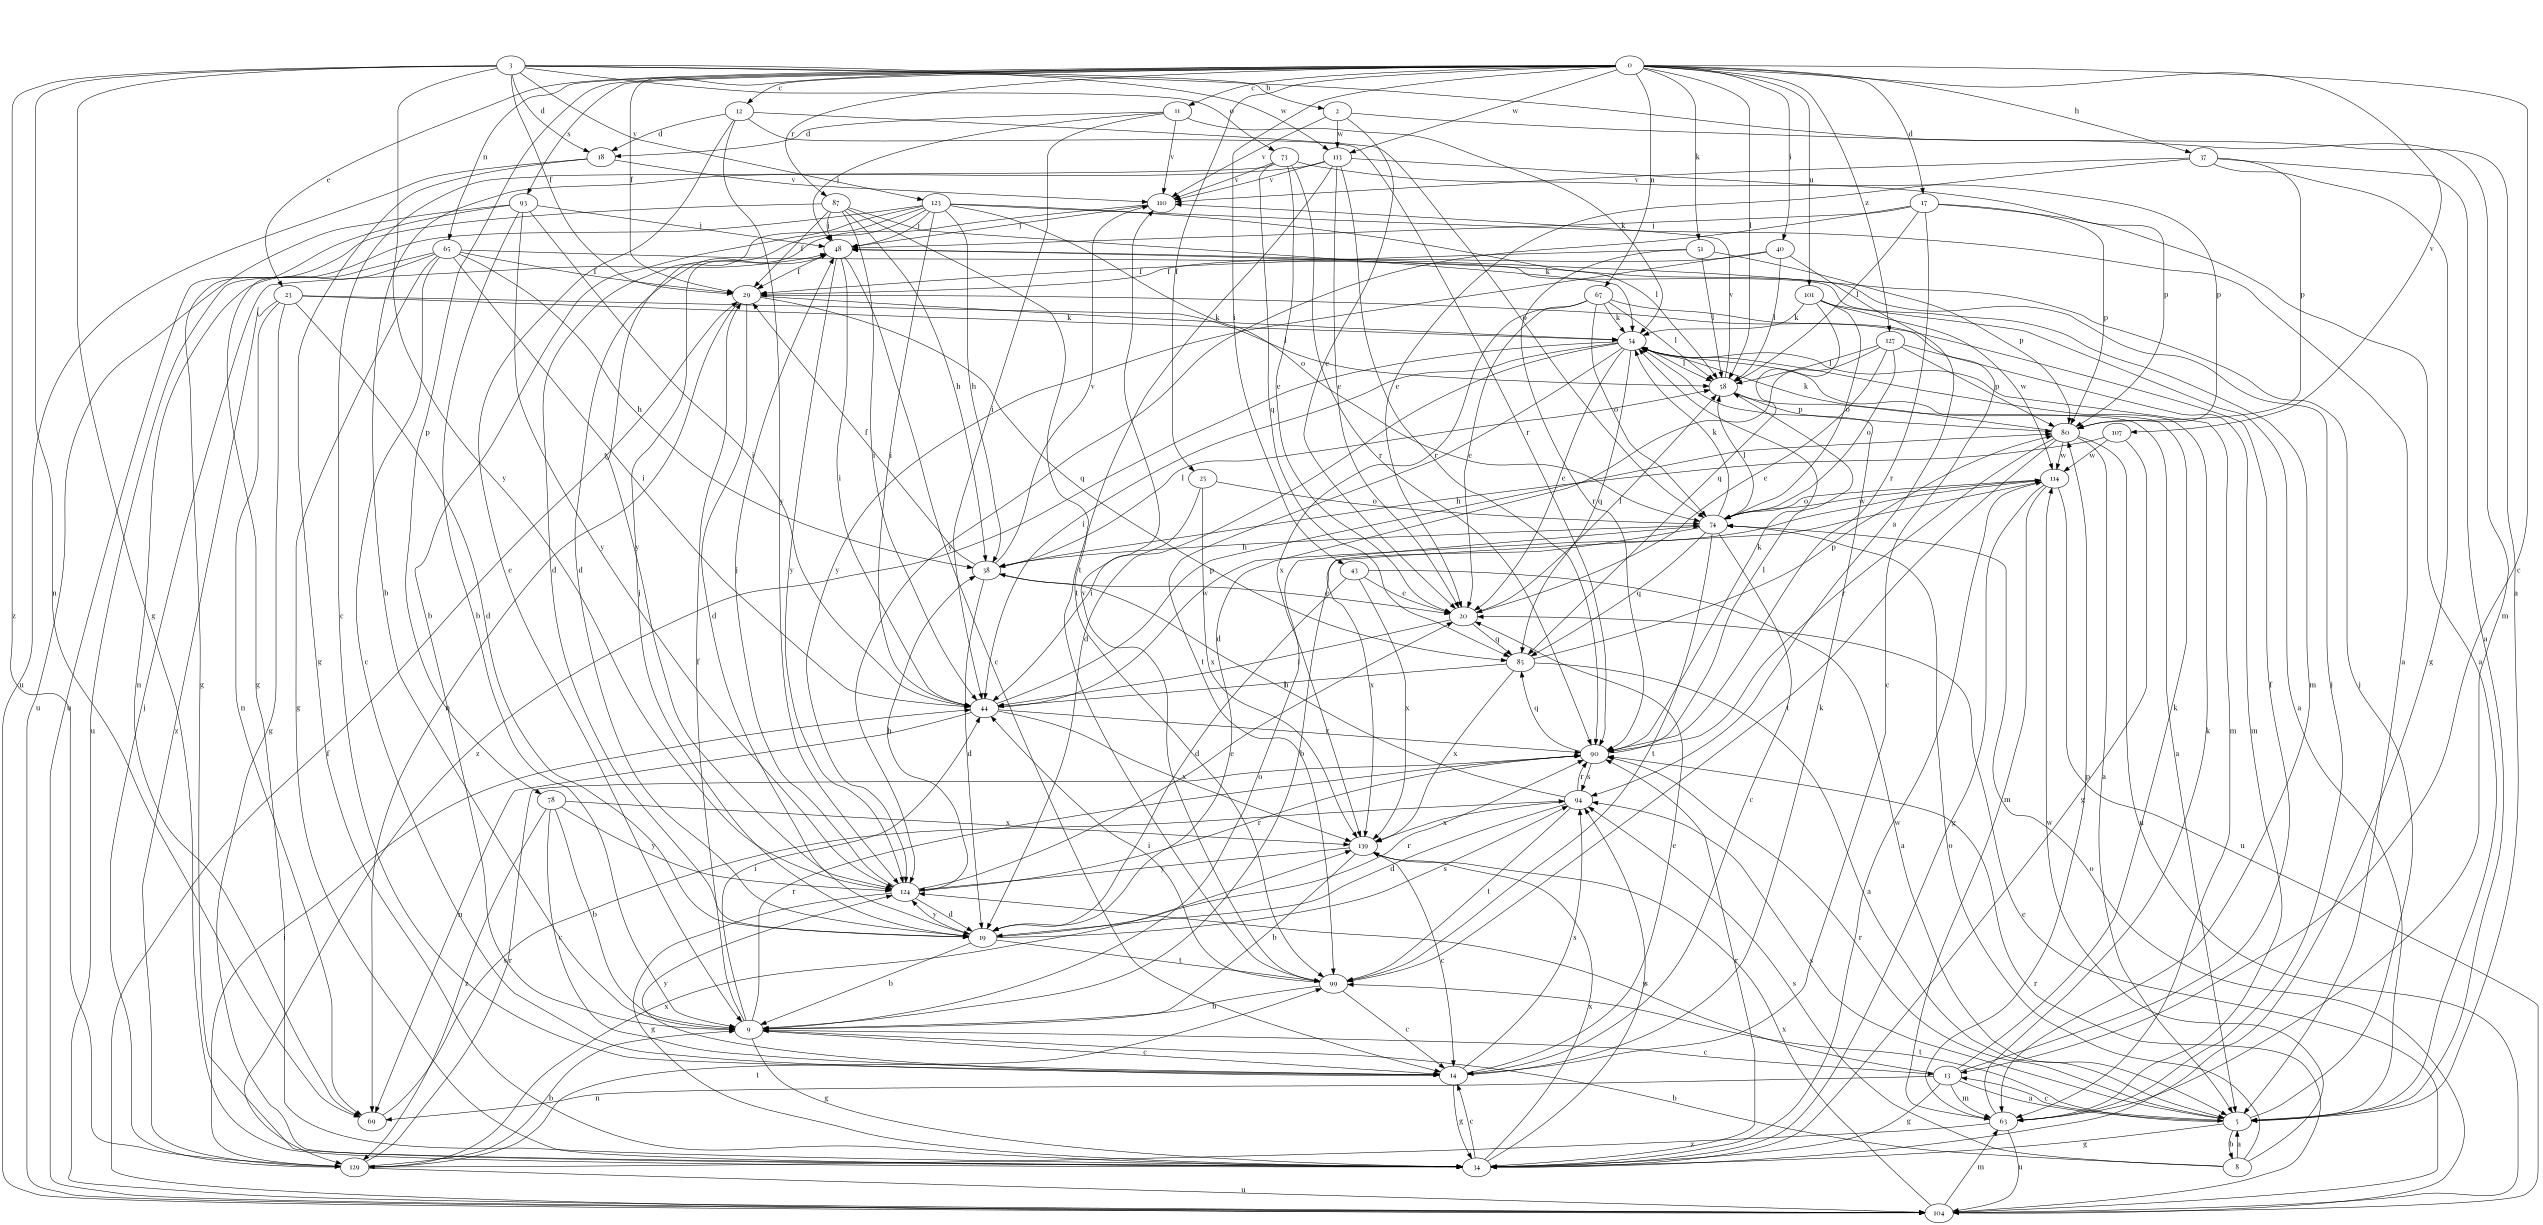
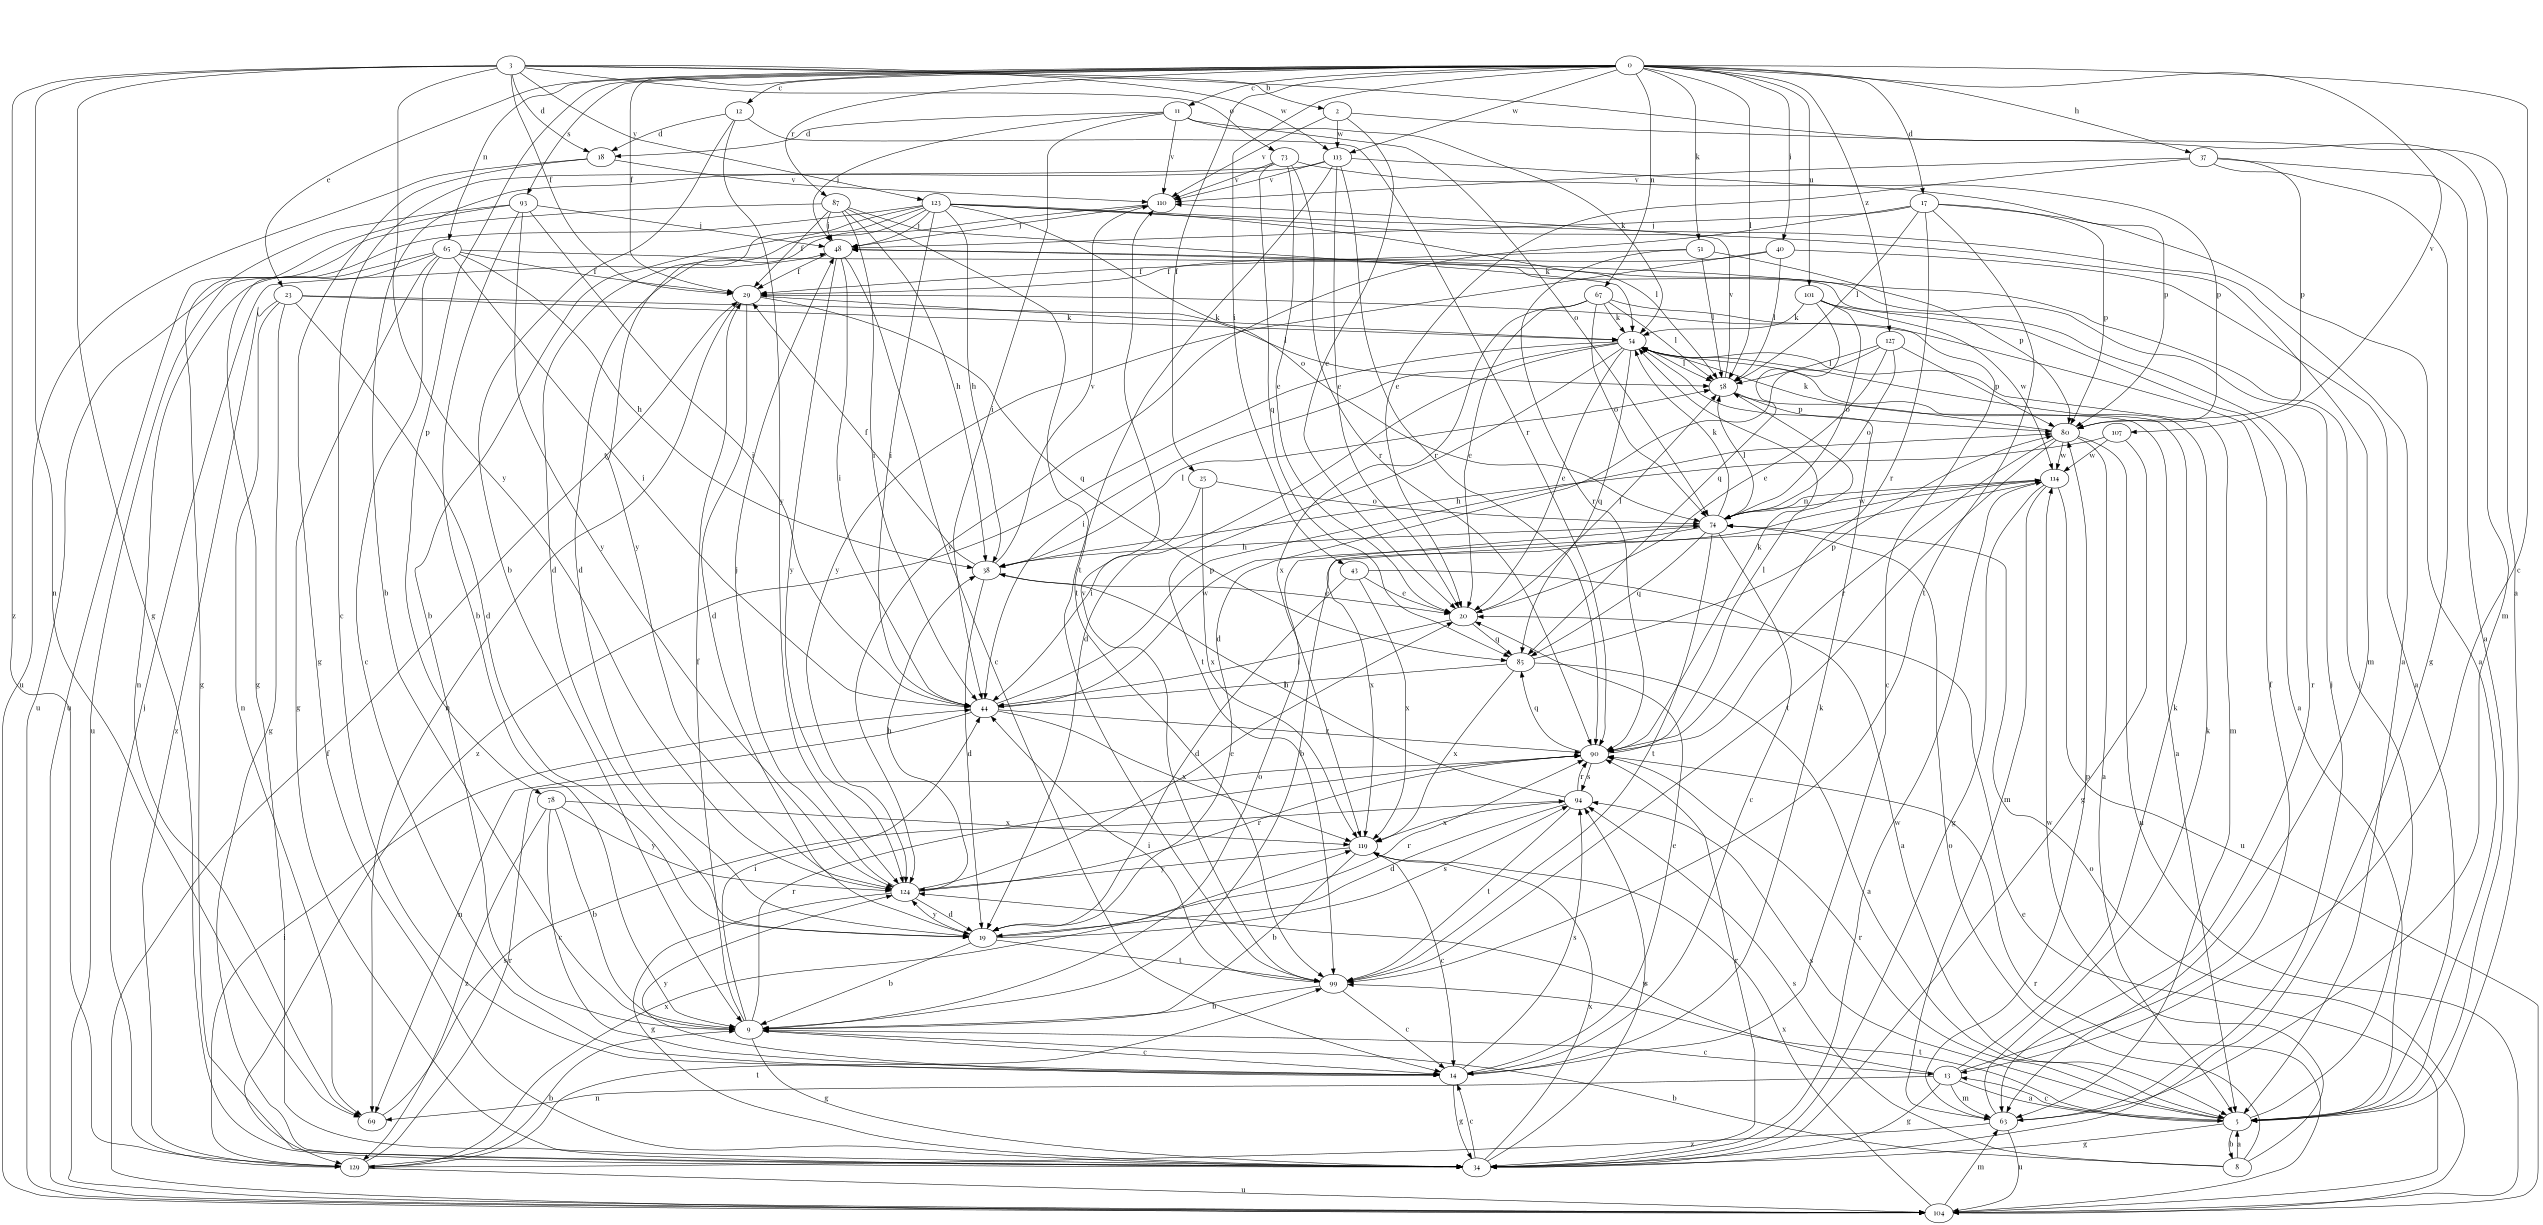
(1227, 136) -> (1490, 217)
(1806, 502) -> (1806, 502)
(1888, 522) -> (2387, 520)
(510, 570) -> (510, 570)
(640, 618) -> none
(2247, 676) -> (2096, 267)
(2313, 685) -> (2313, 685)
none -> (1853, 749)
(1363, 846) -> (1363, 846)
